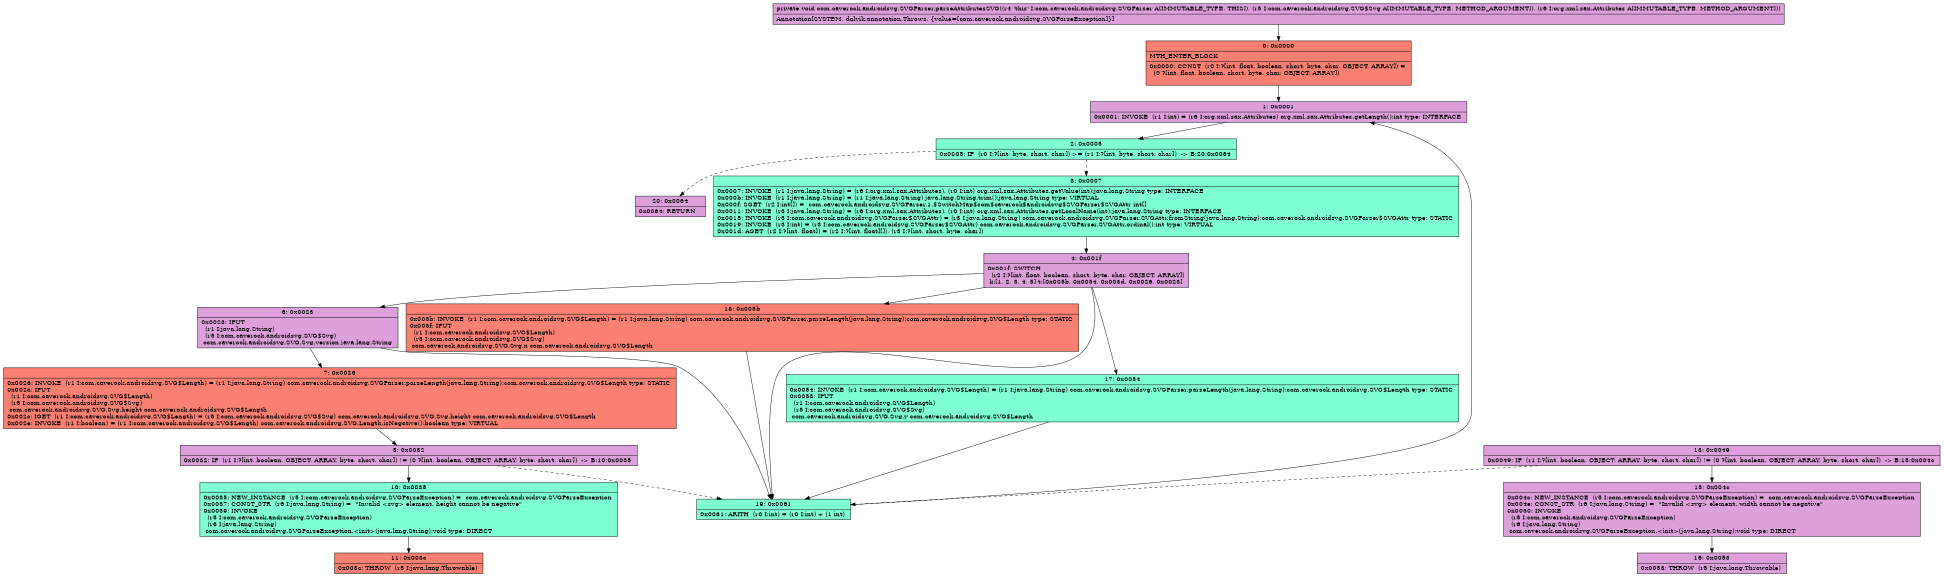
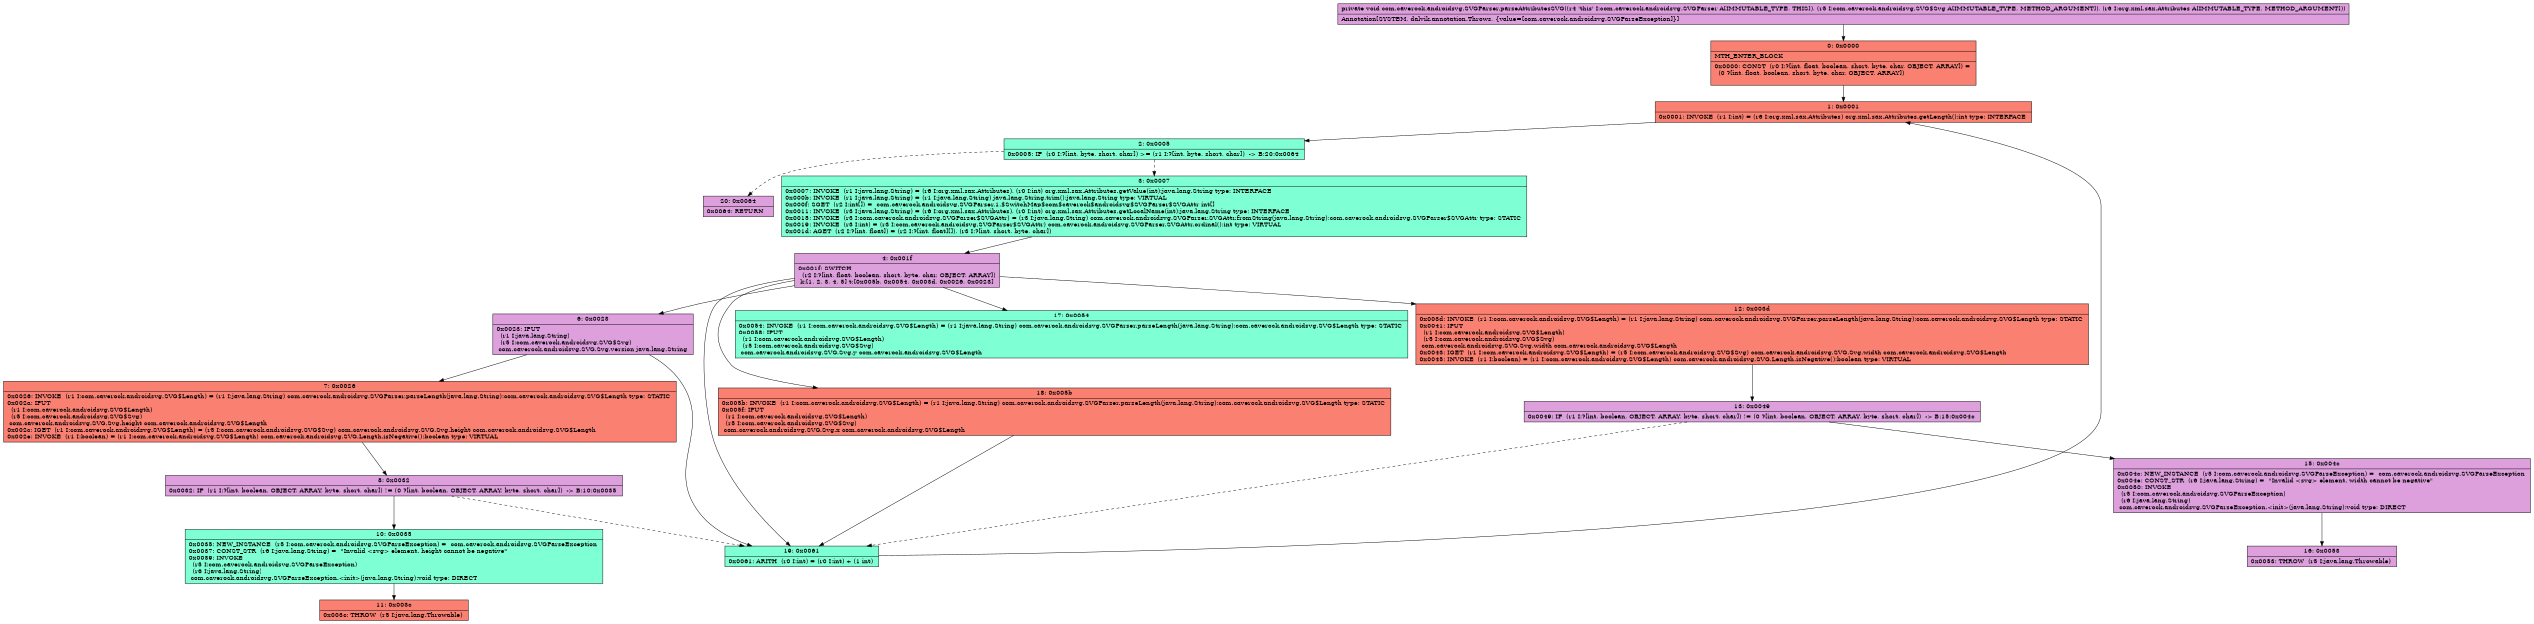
(1279, 112) -> (1843, 112)
none -> (1752, 334)
(929, 460) -> none
